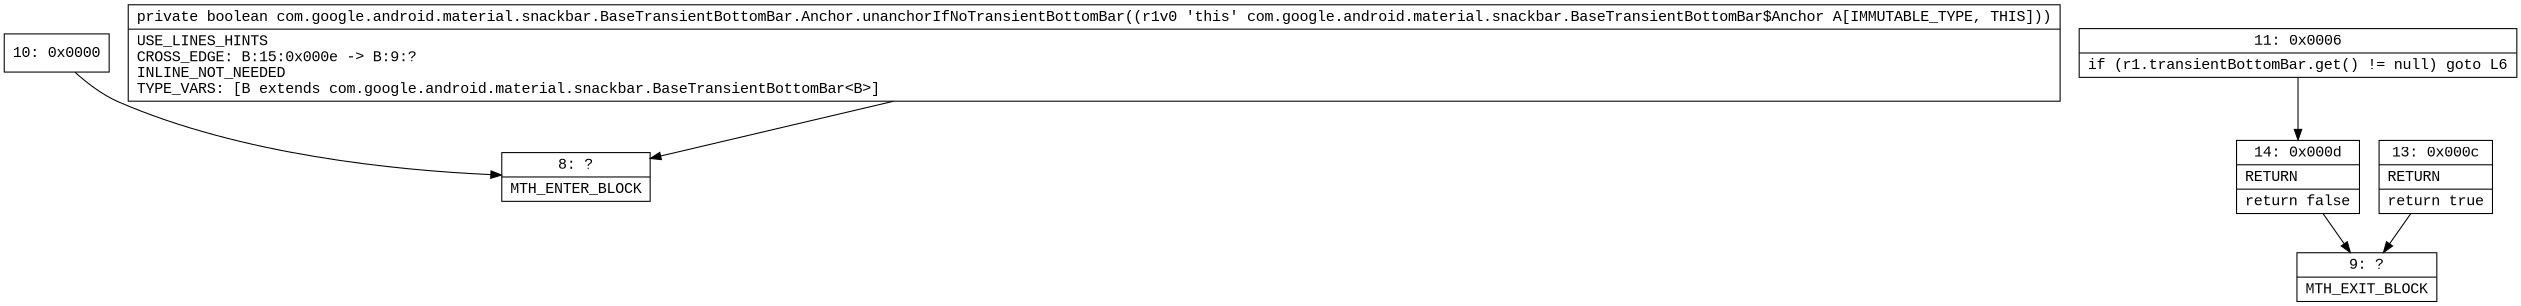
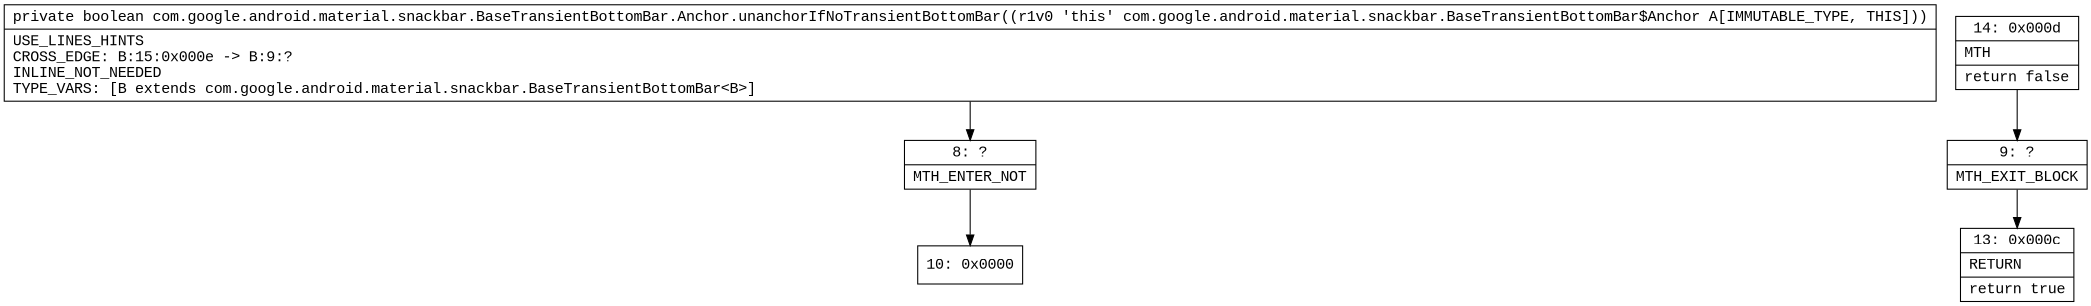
(2298, 53) -> none
(275, 149) -> (970, 212)
(2272, 176) -> (1977, 52)
(576, 189) -> (970, 176)
(2400, 229) -> (2017, 203)
